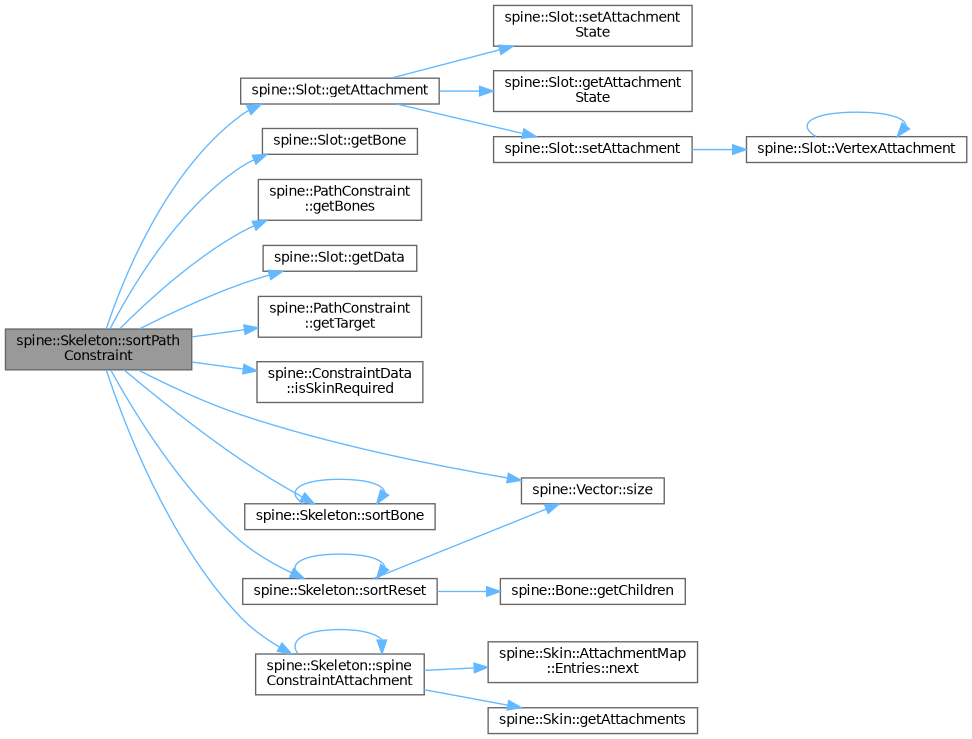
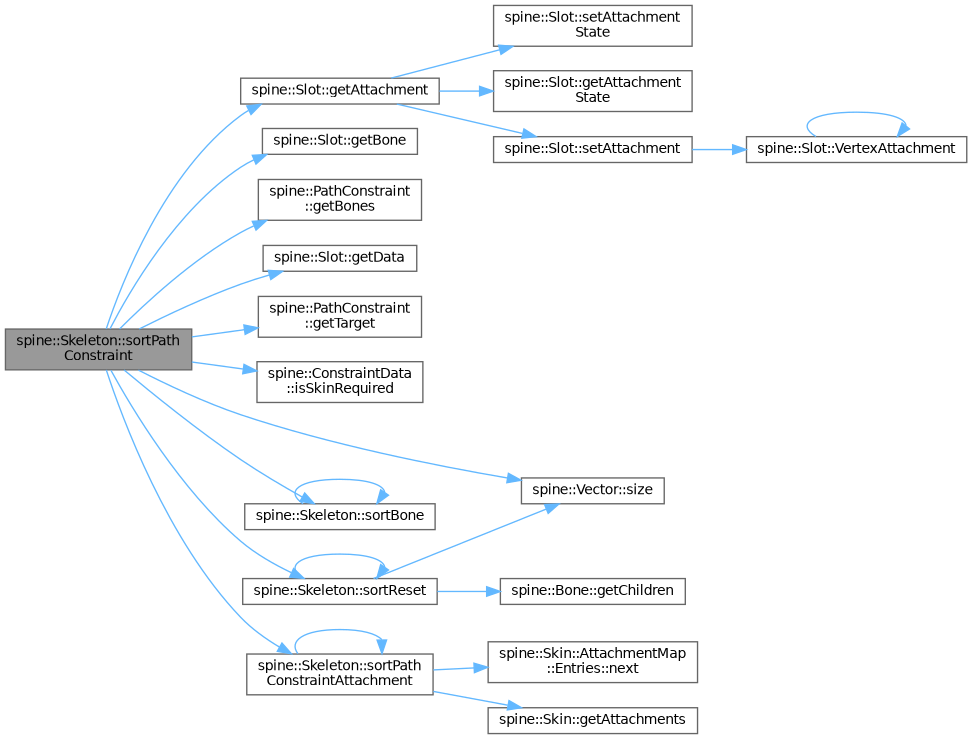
(340, 674) -> (340, 674)
